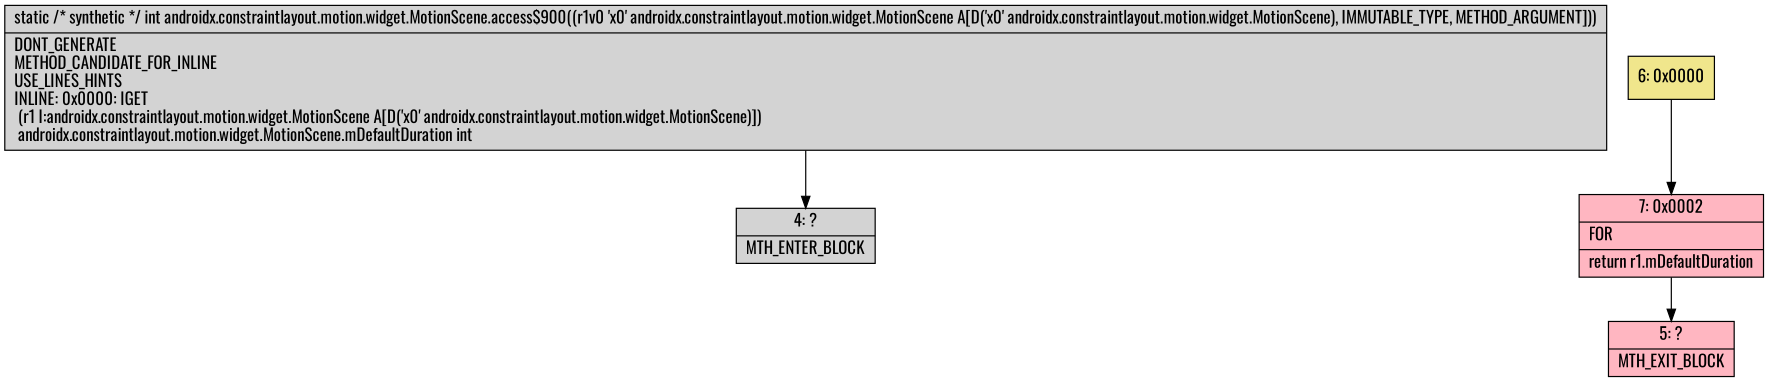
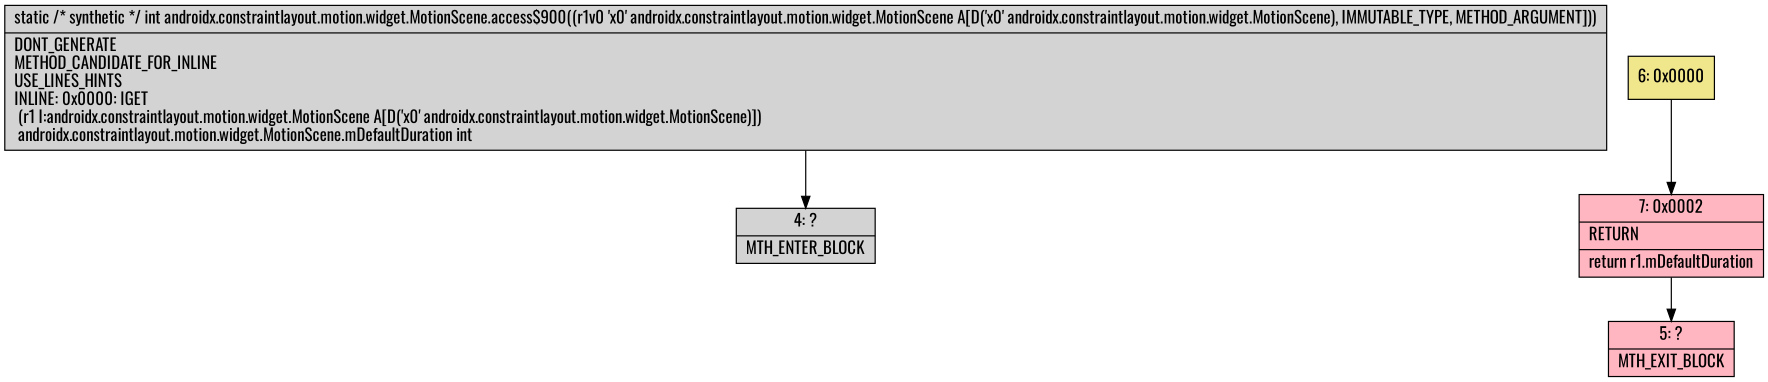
(1601, 235) -> (1614, 235)
